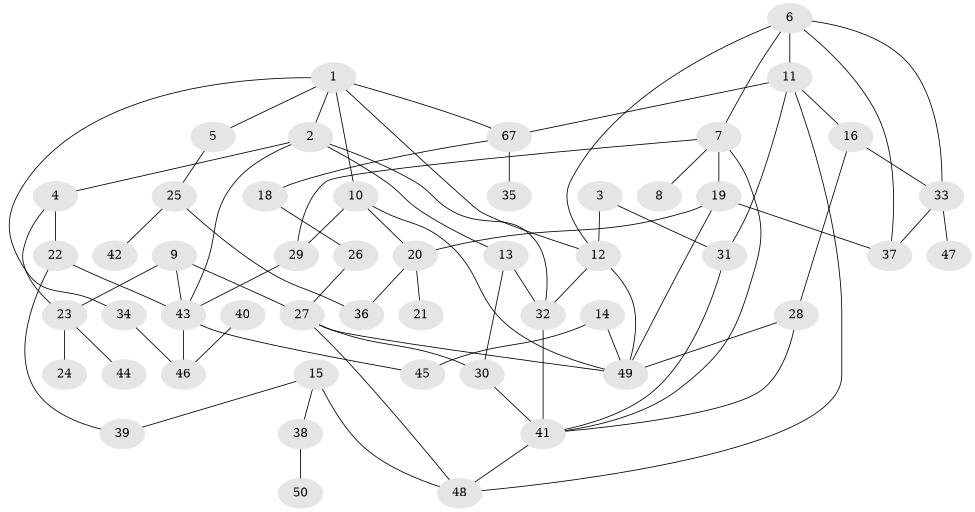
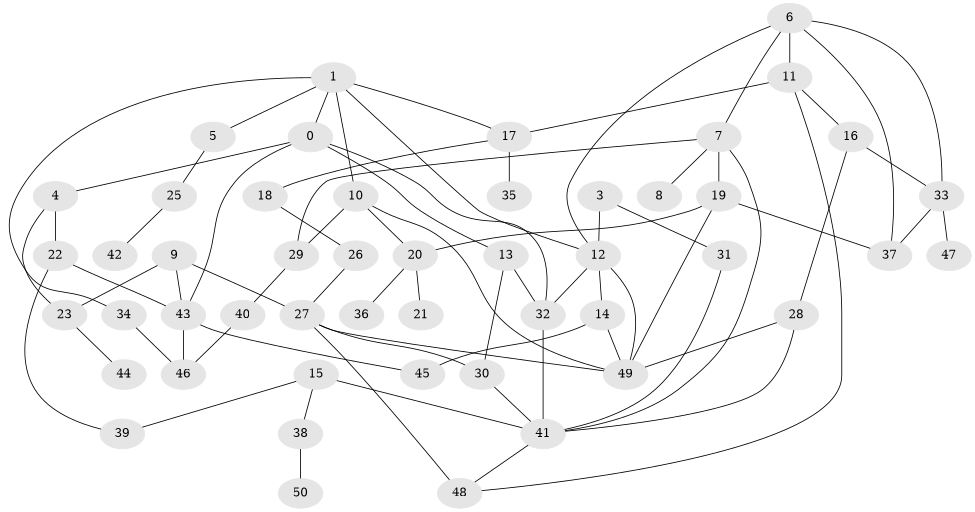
(310, 137) -> (310, 137)
(509, 137) -> (509, 137)
(764, 169) -> none
(260, 266) -> none
(246, 282) -> (270, 285)
none -> (600, 286)
(65, 375) -> none
(369, 452) -> (430, 404)
